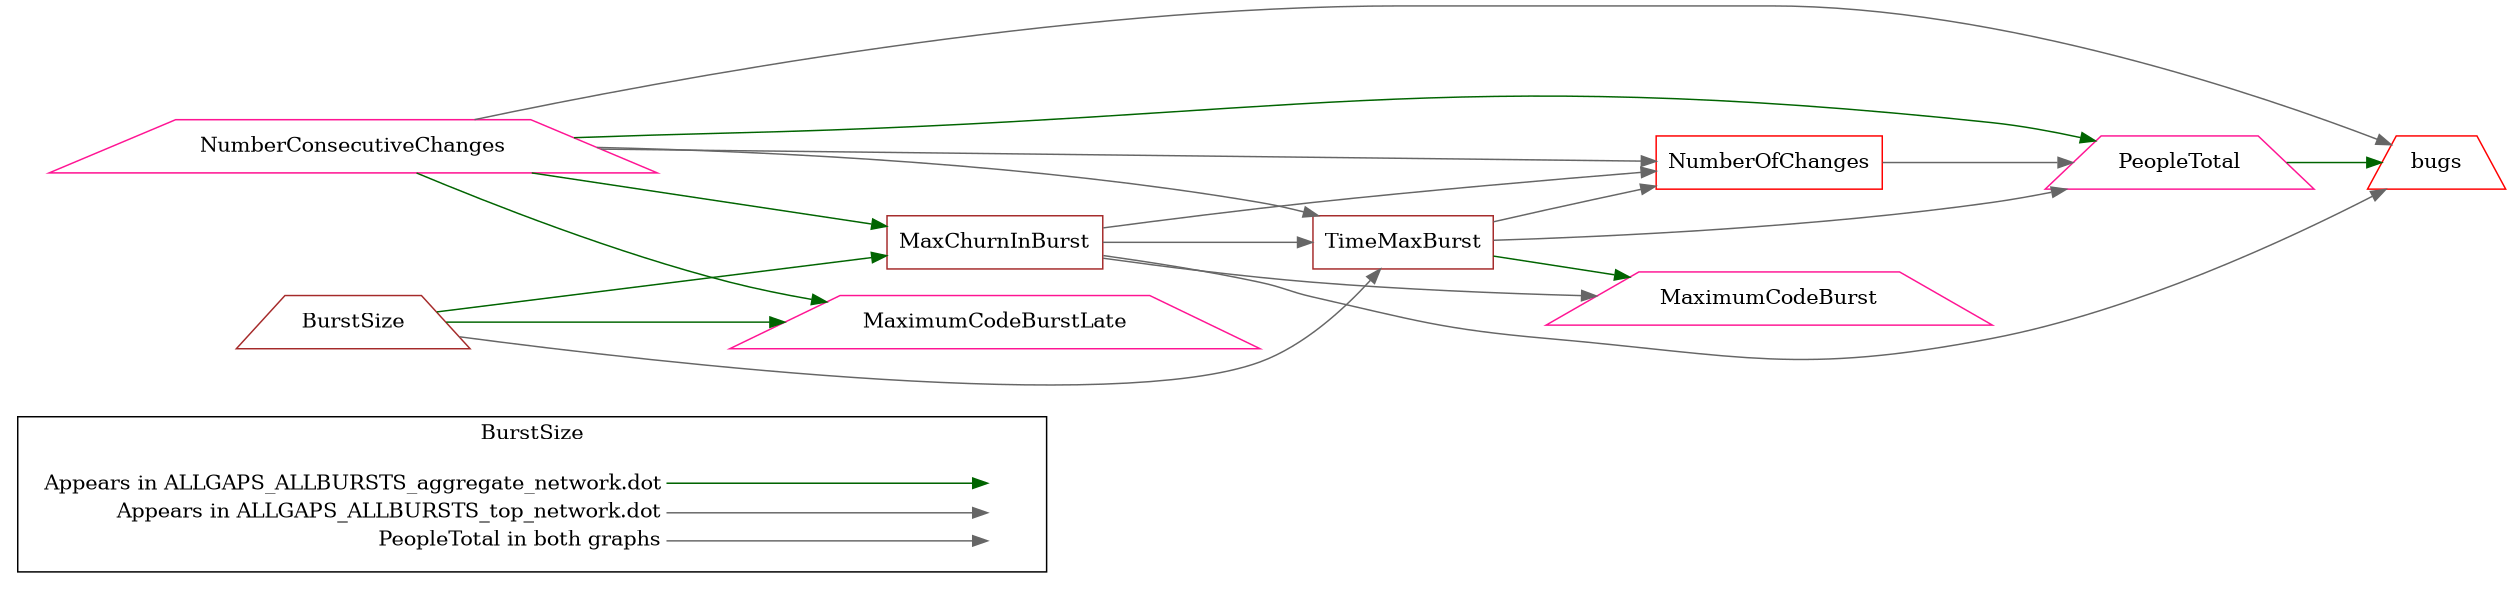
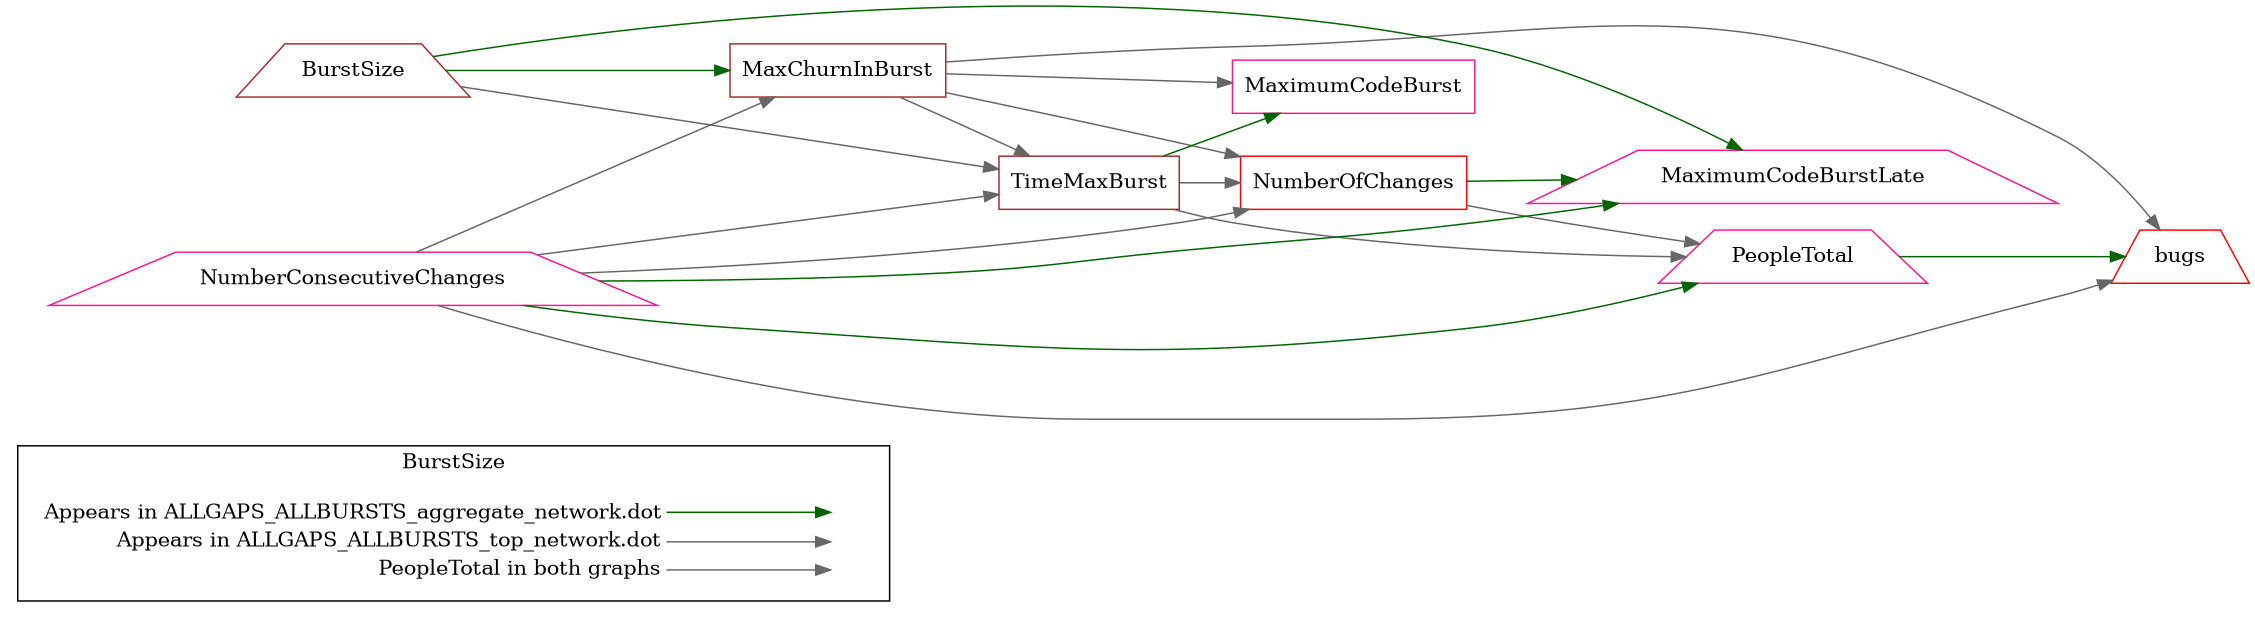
none -> (1514, 181)
(702, 198) -> (588, 178)
(1769, 299) -> (1354, 87)
